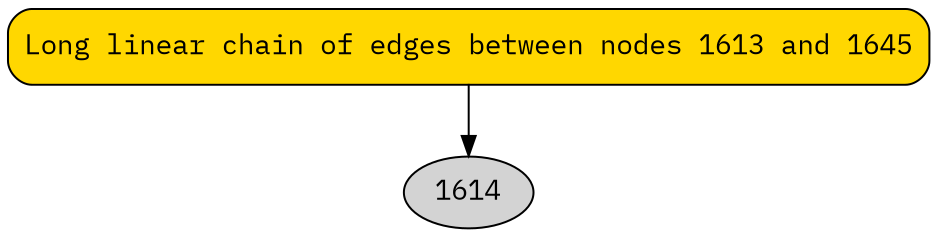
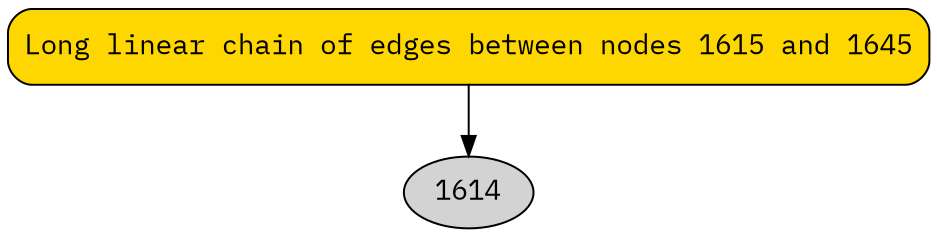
(469, 47) -> (469, 47)
